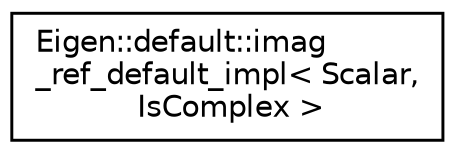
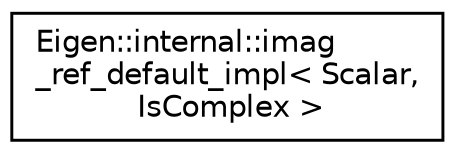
(227, 77) -> (227, 77)
